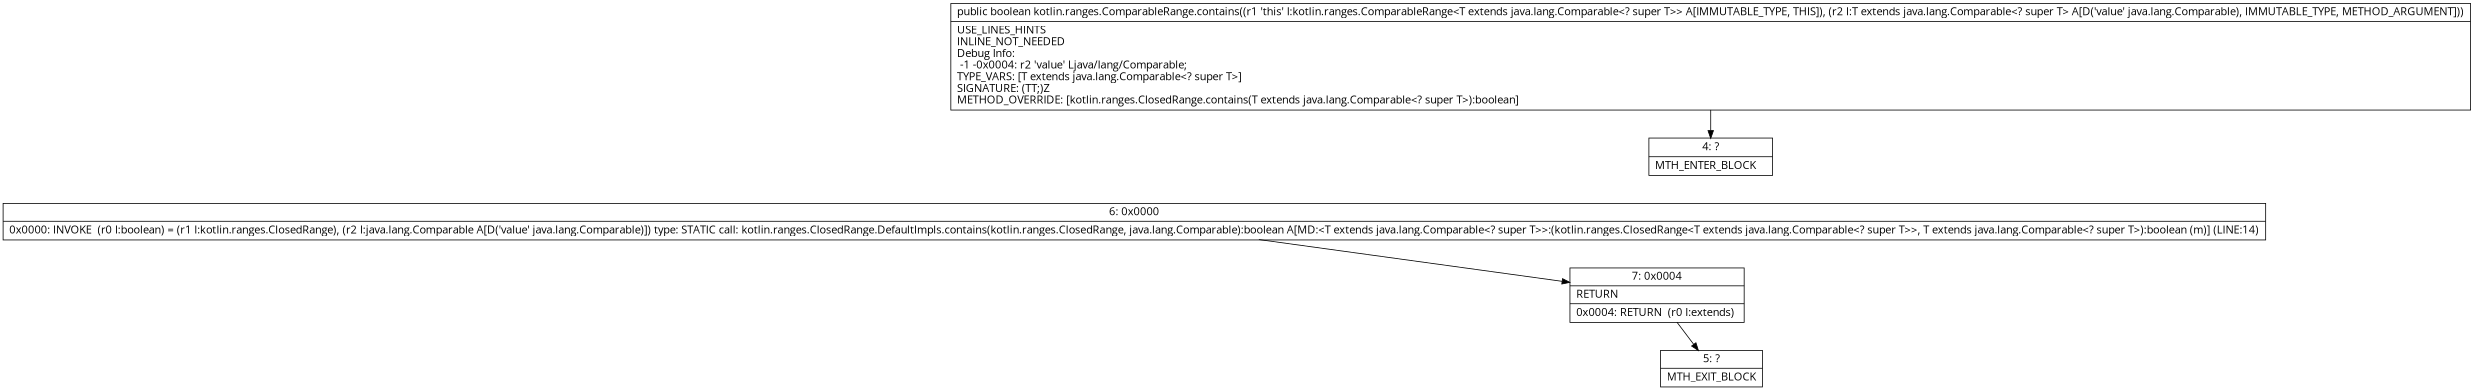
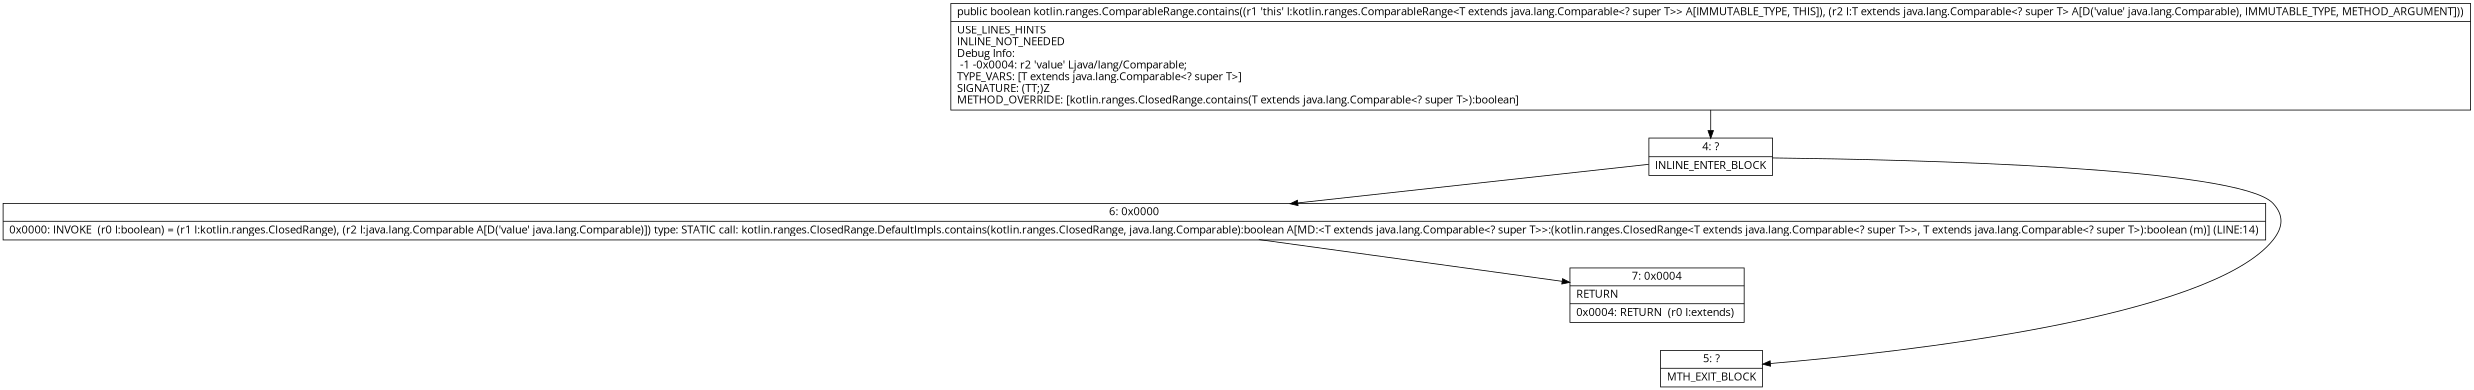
(1706, 166) -> (1711, 166)
none -> (1473, 184)
(1685, 333) -> (2279, 231)
